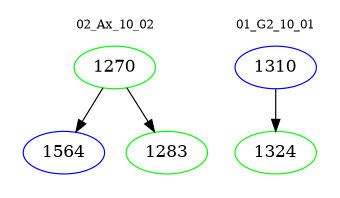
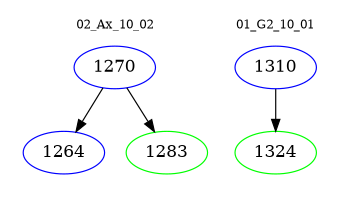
(115, 67) -> (115, 67)
(64, 153) -> (64, 153)
